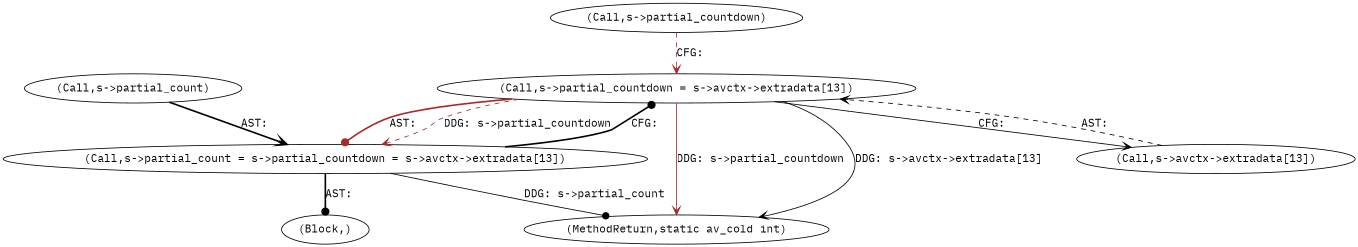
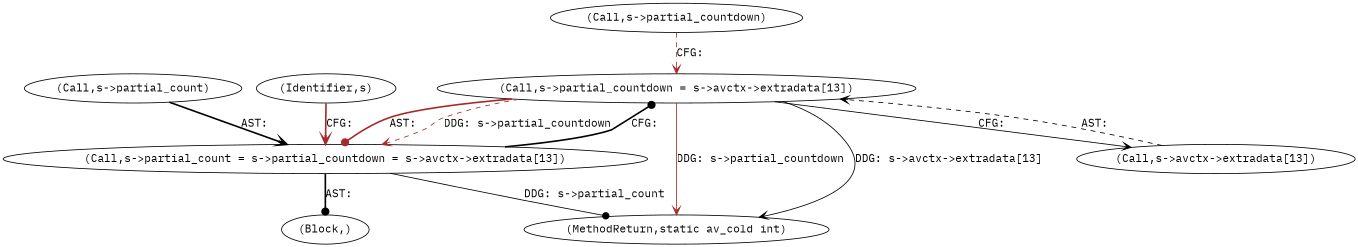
none -> (326, 88)
